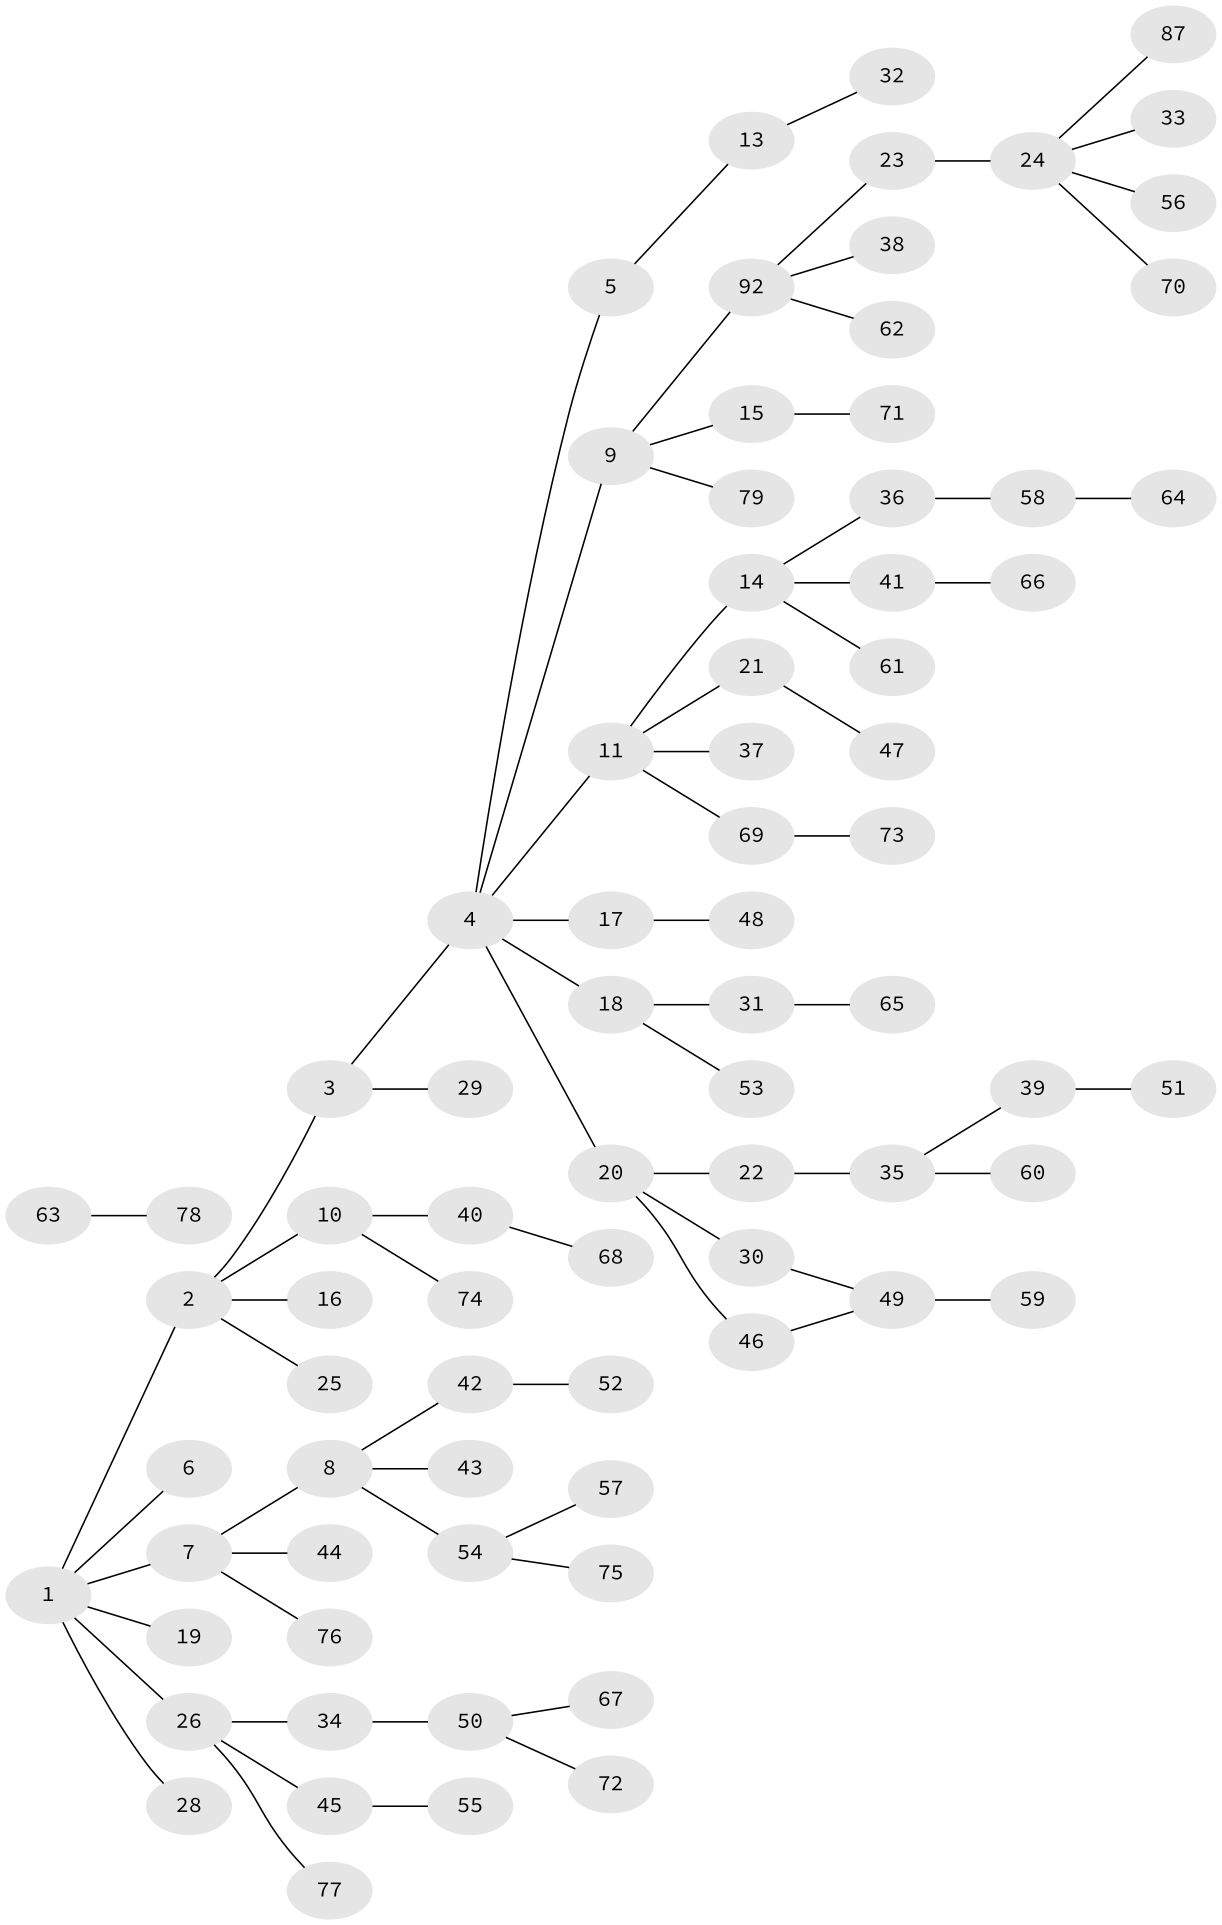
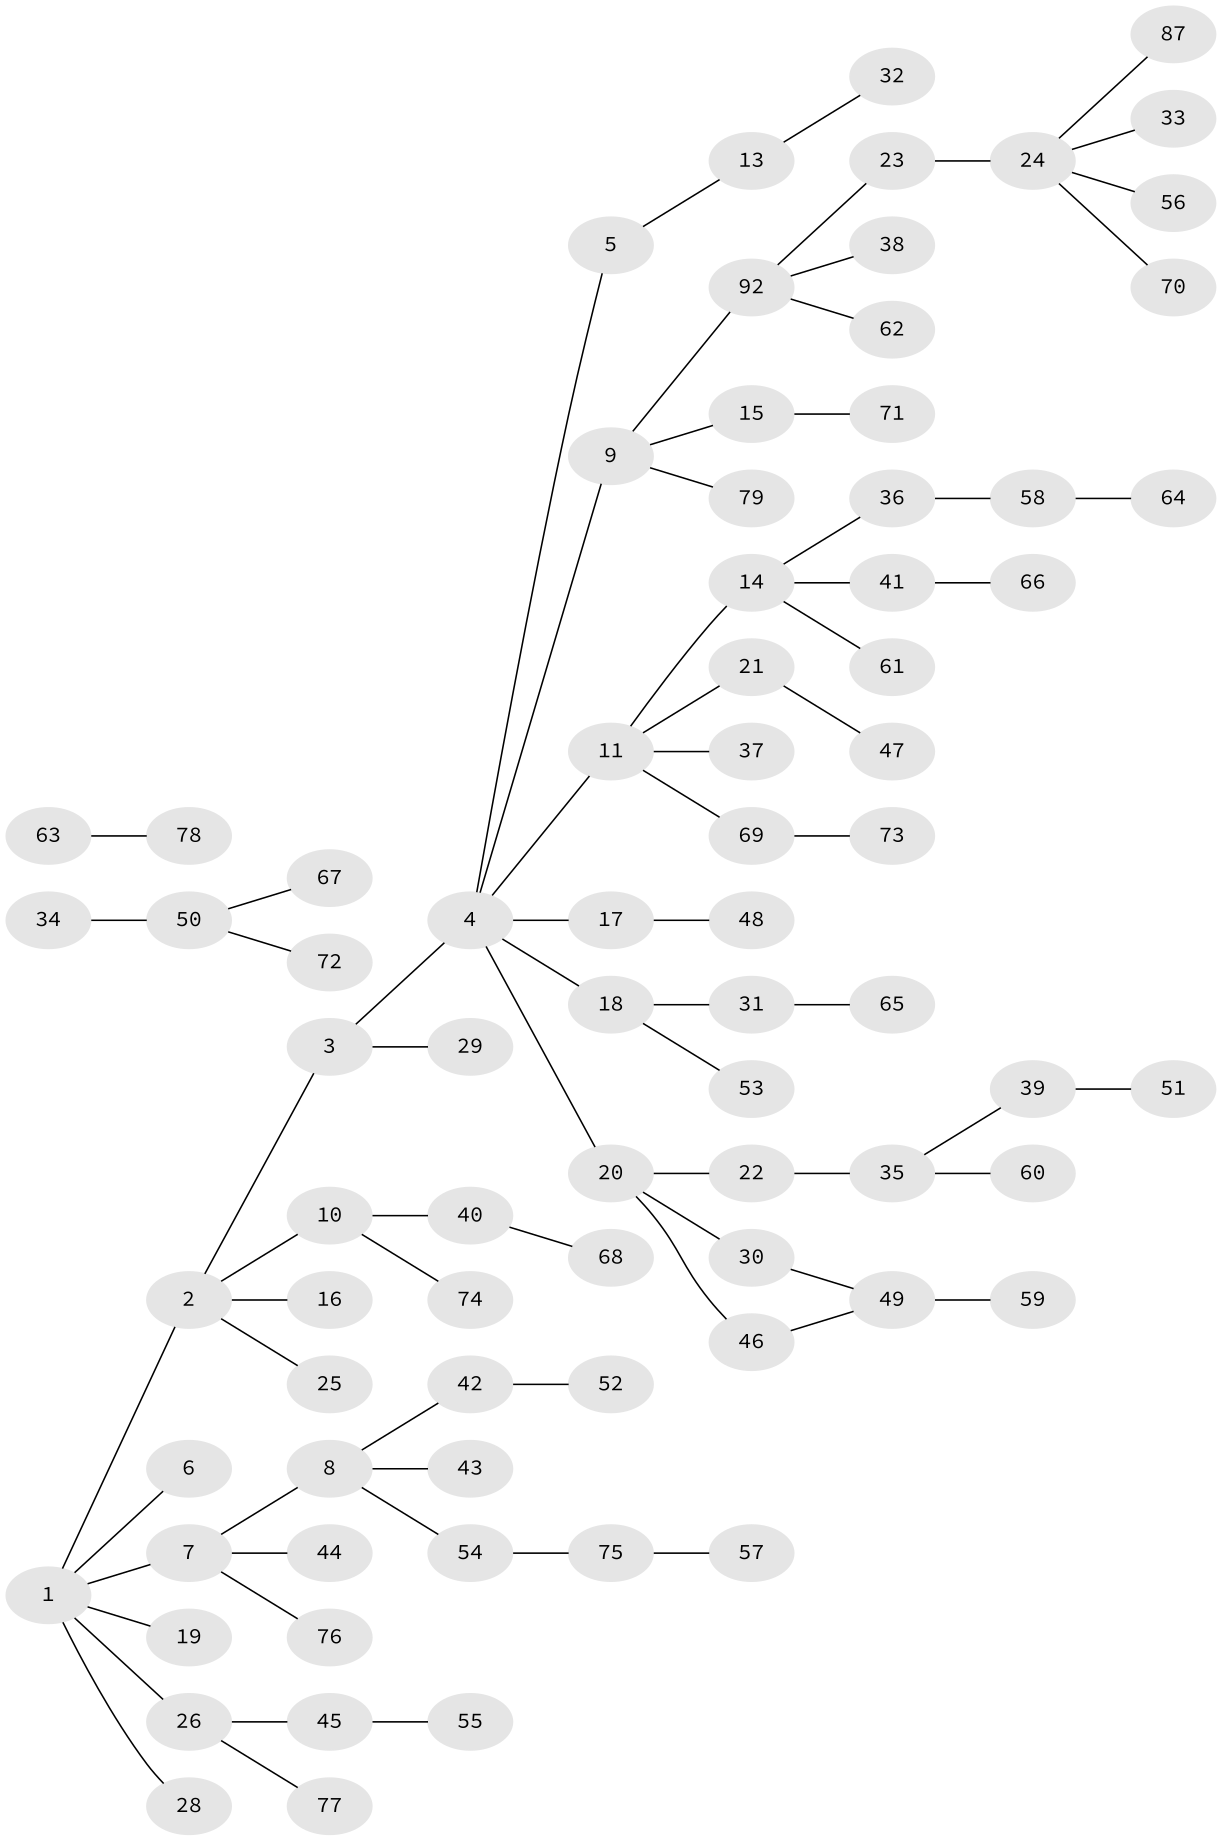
(541, 1521) -> (682, 1553)
(260, 1722) -> none
